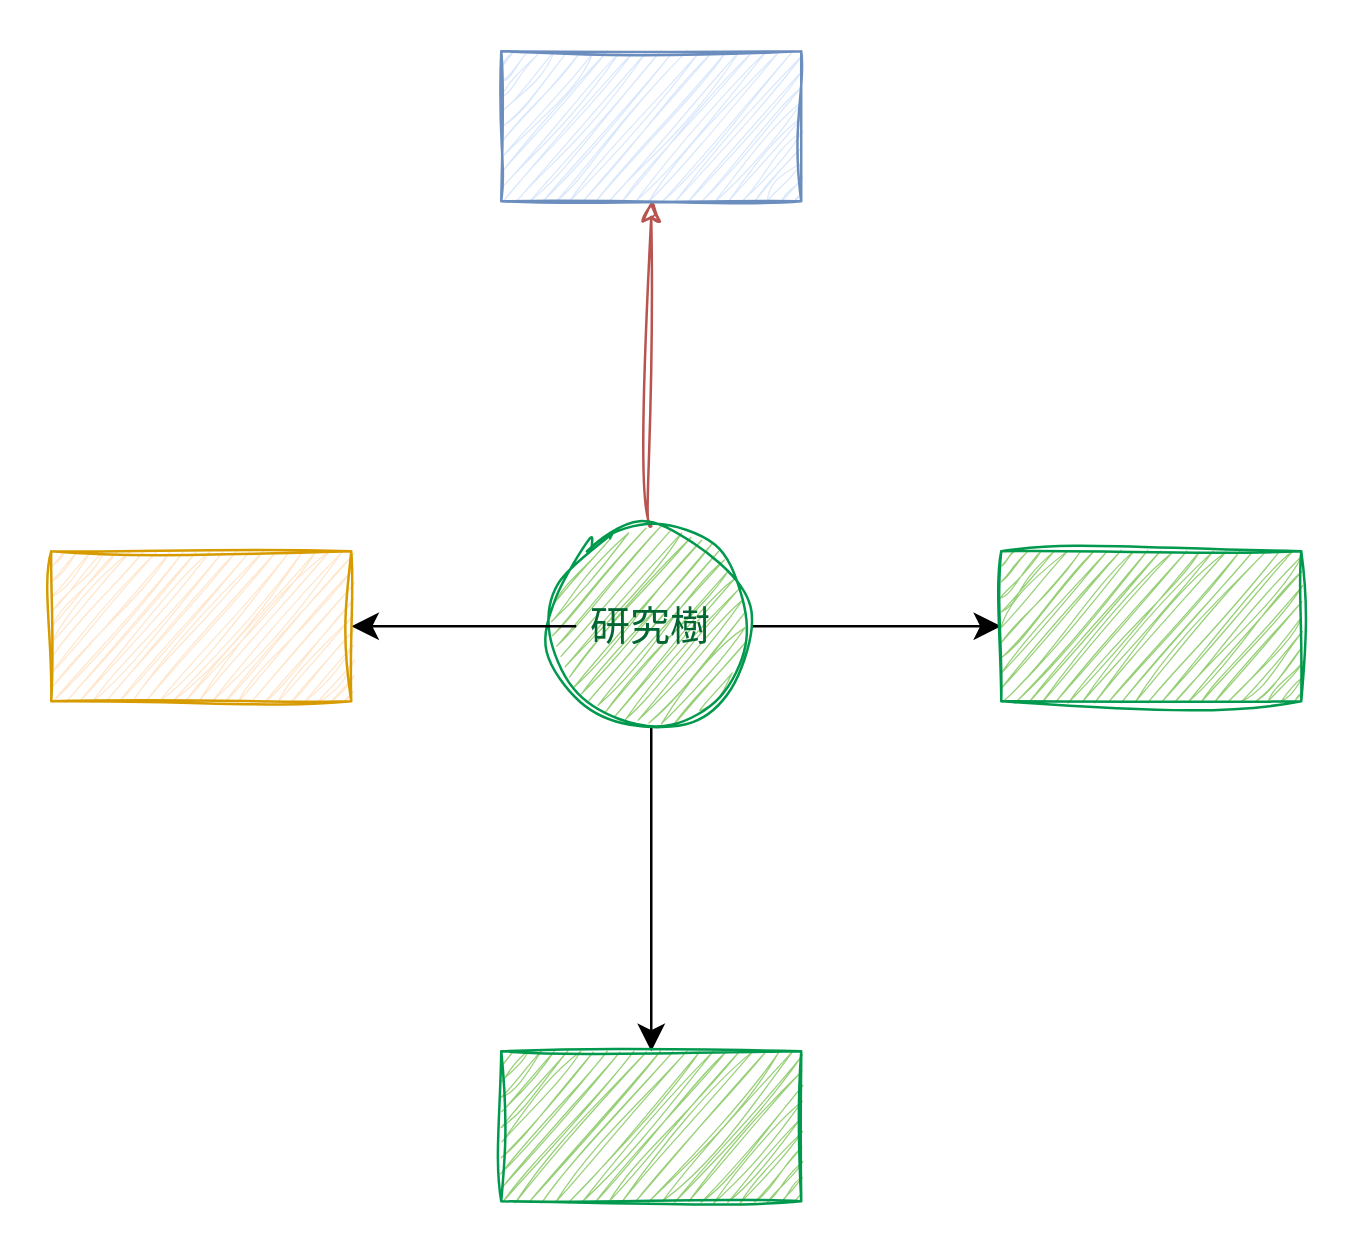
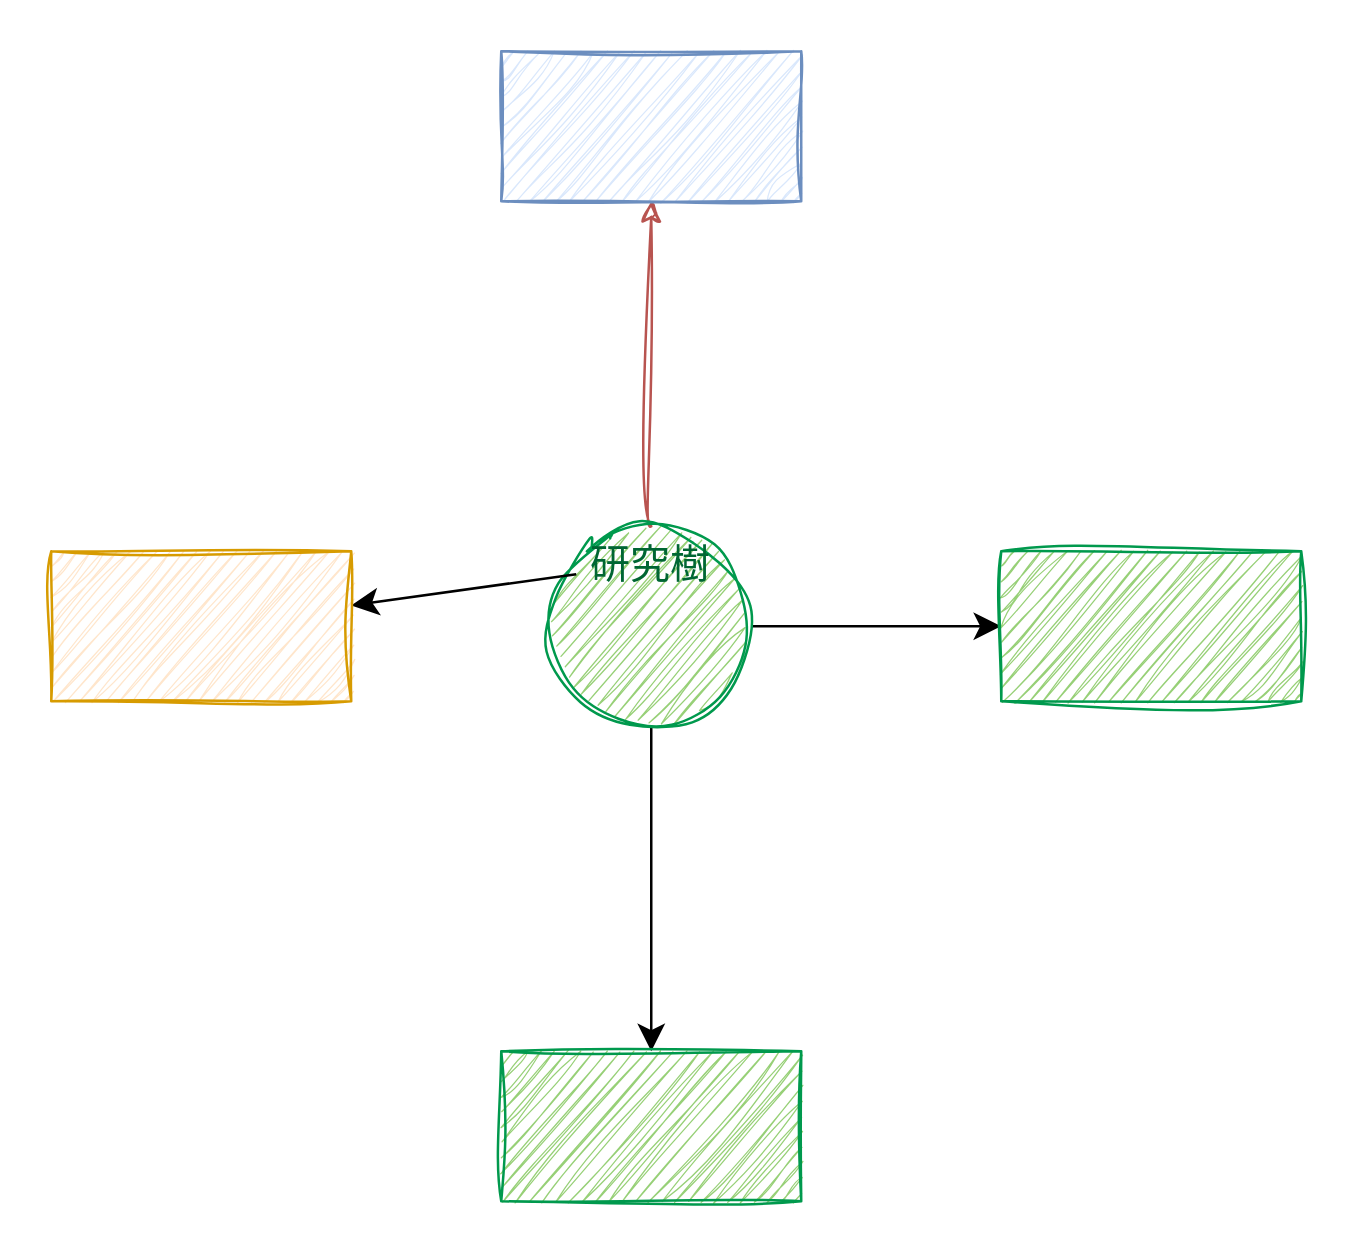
(651, 626) -> (651, 564)
